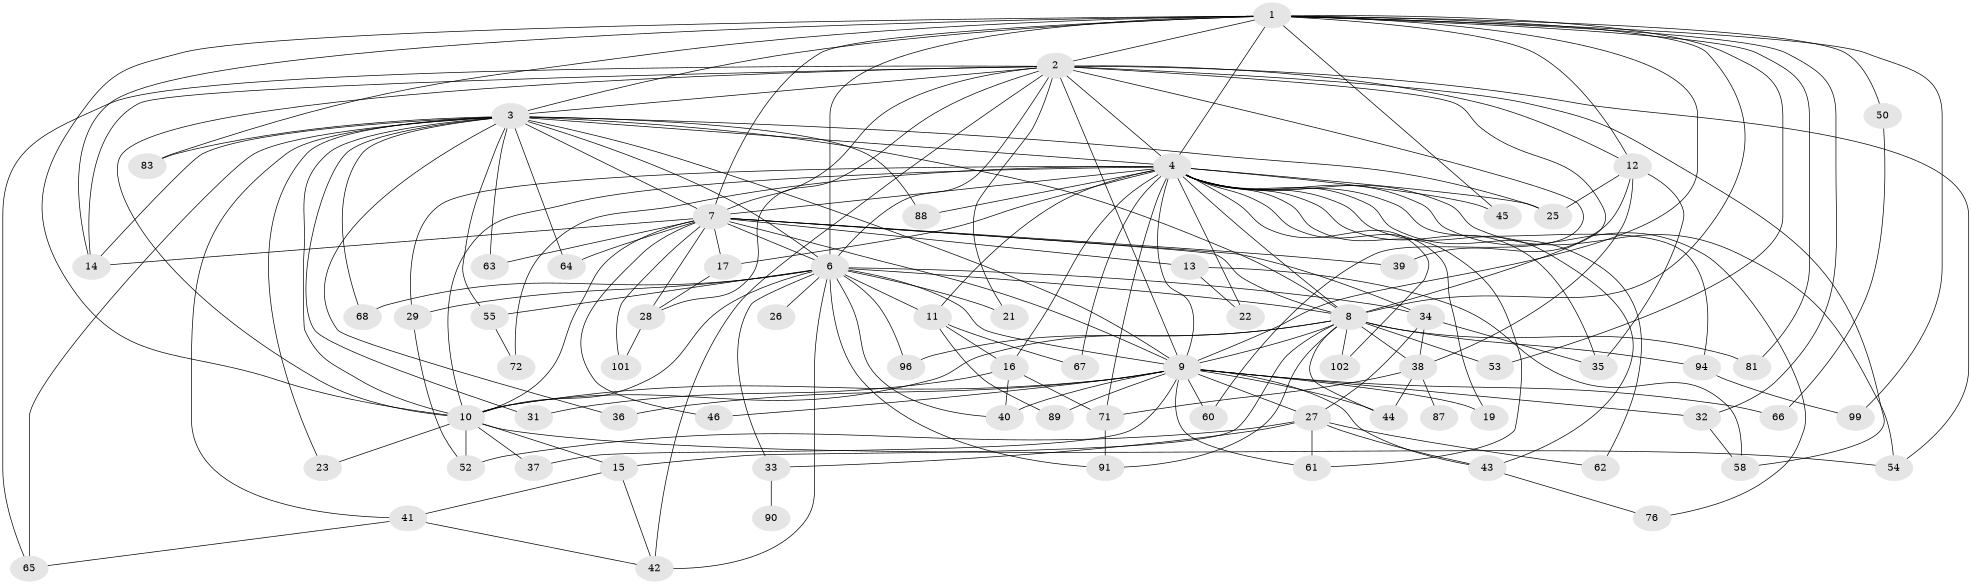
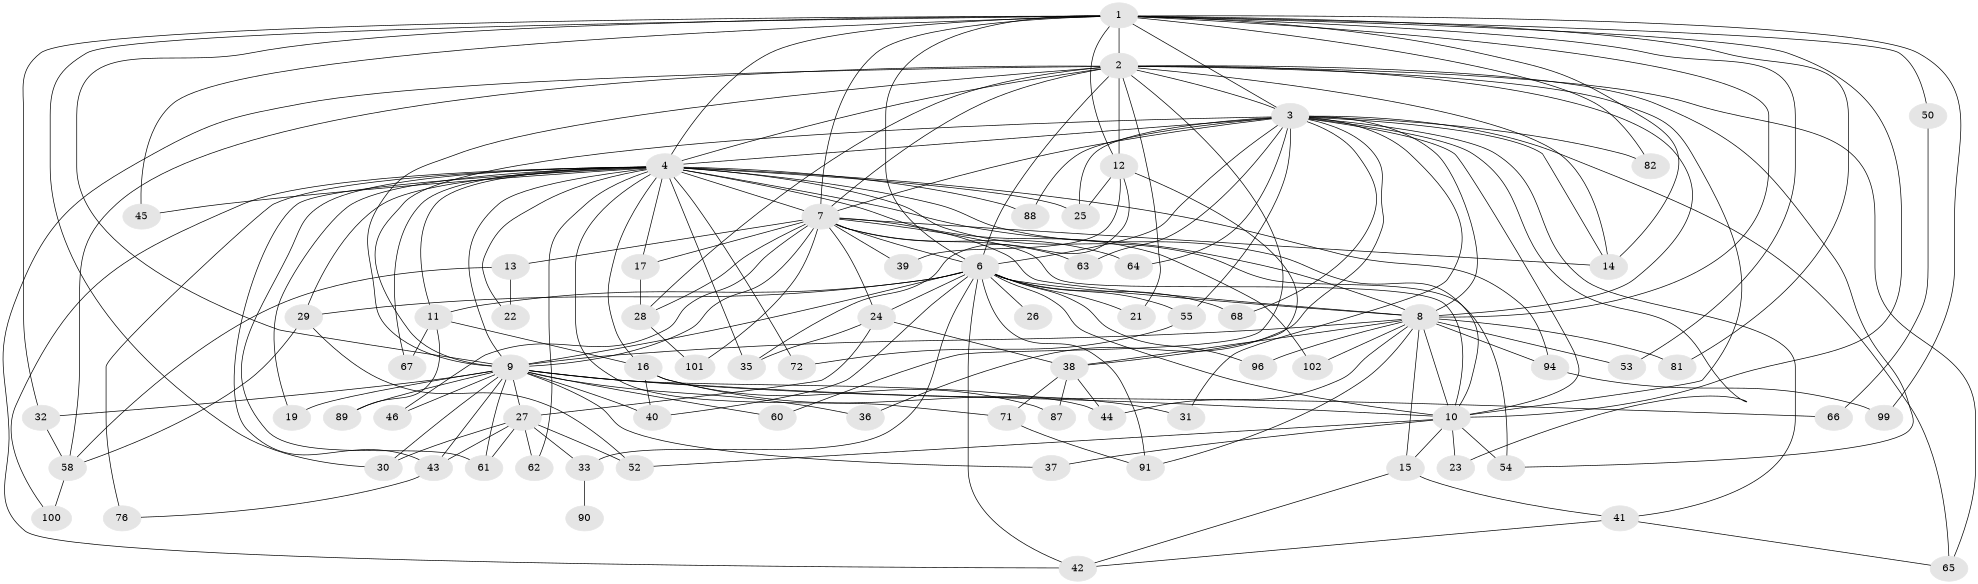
(147, 166) -> (1651, 166)
(1426, 317) -> (877, 317)
(1056, 392) -> (850, 393)
none -> (195, 414)
none -> (383, 468)
none -> (52, 518)
